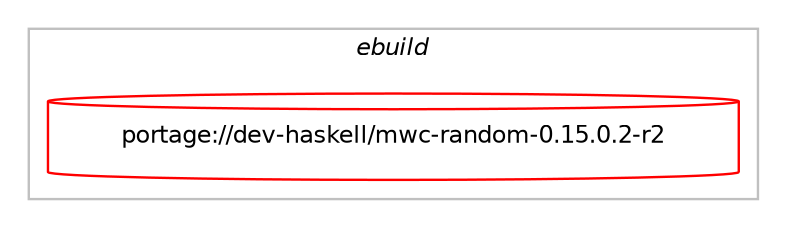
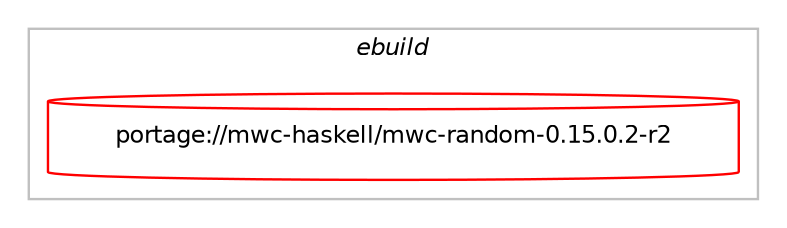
(393, 137) -> (393, 137)
